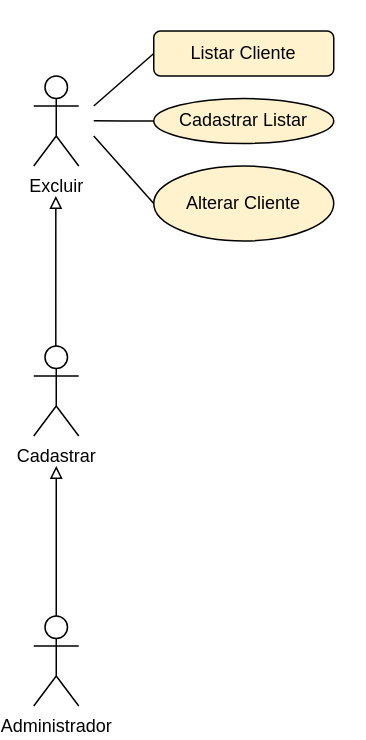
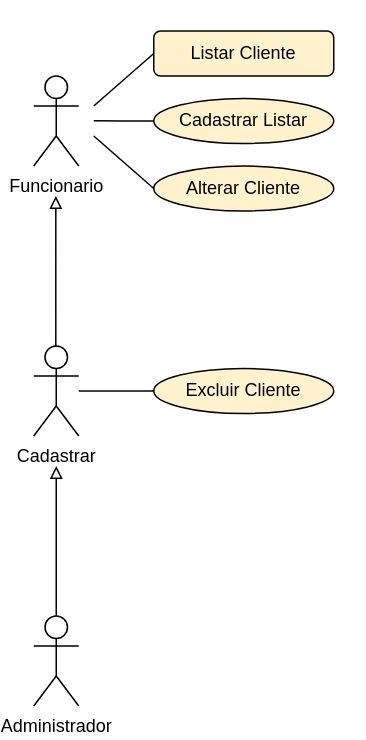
(57, 187) -> (57, 187)
(244, 203) -> (244, 188)
none -> (117, 391)
none -> (244, 391)
